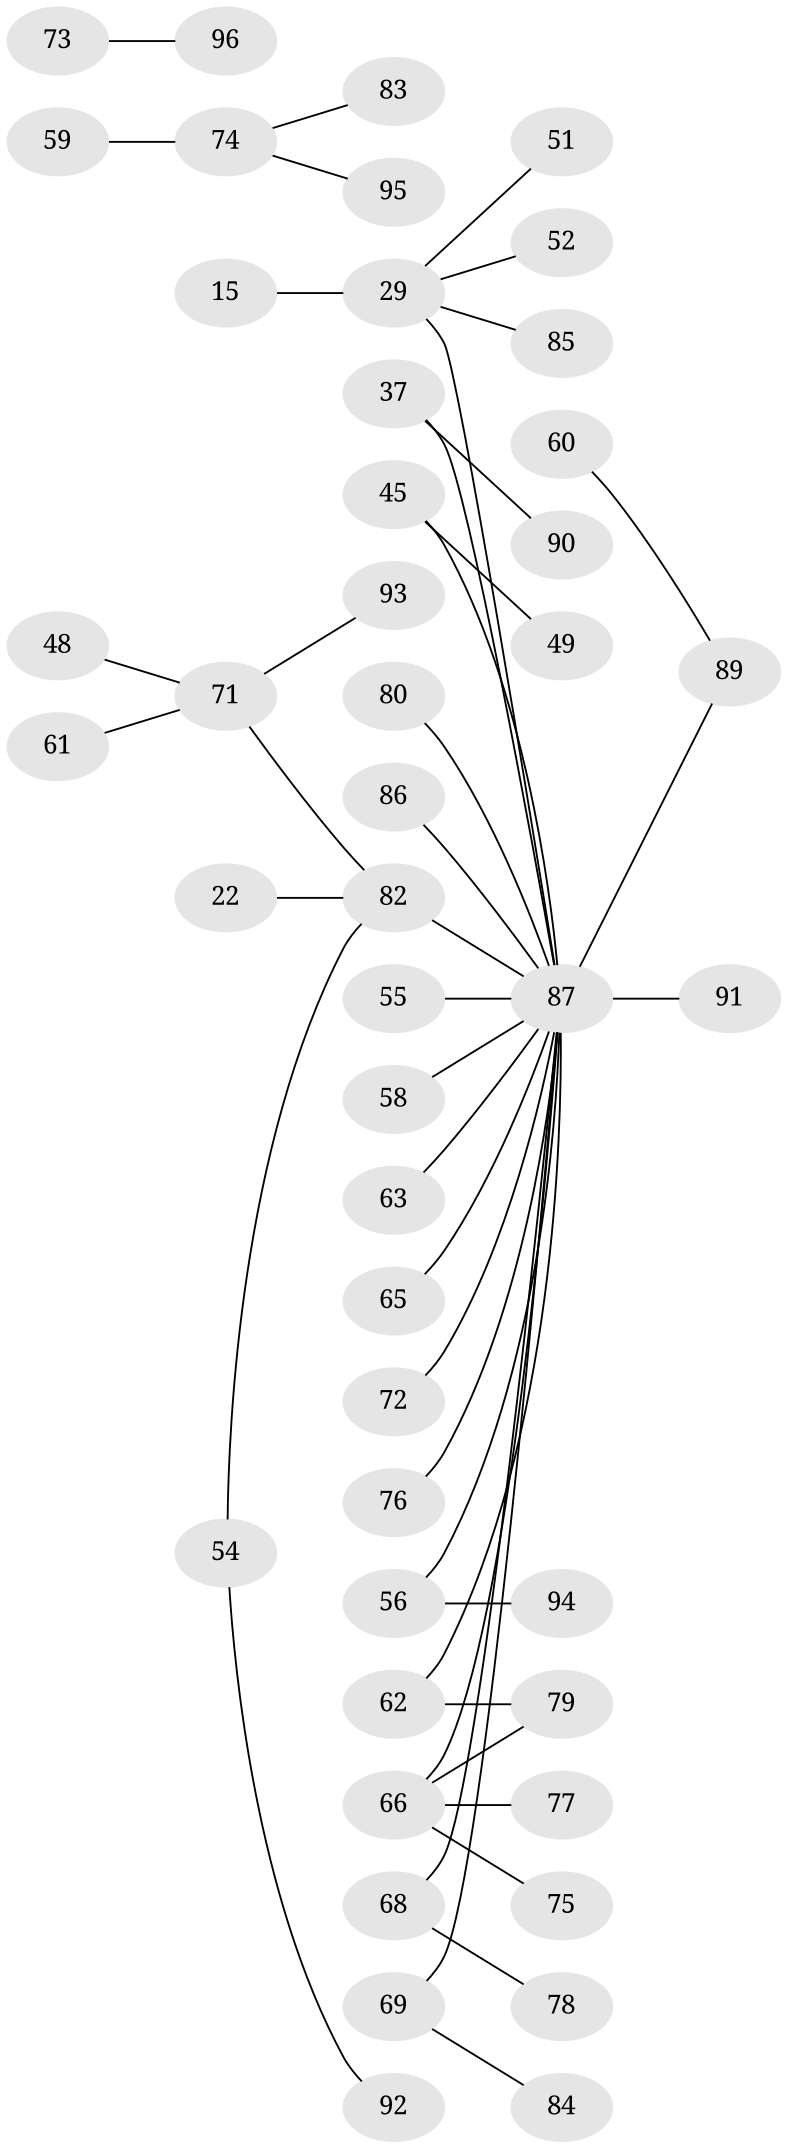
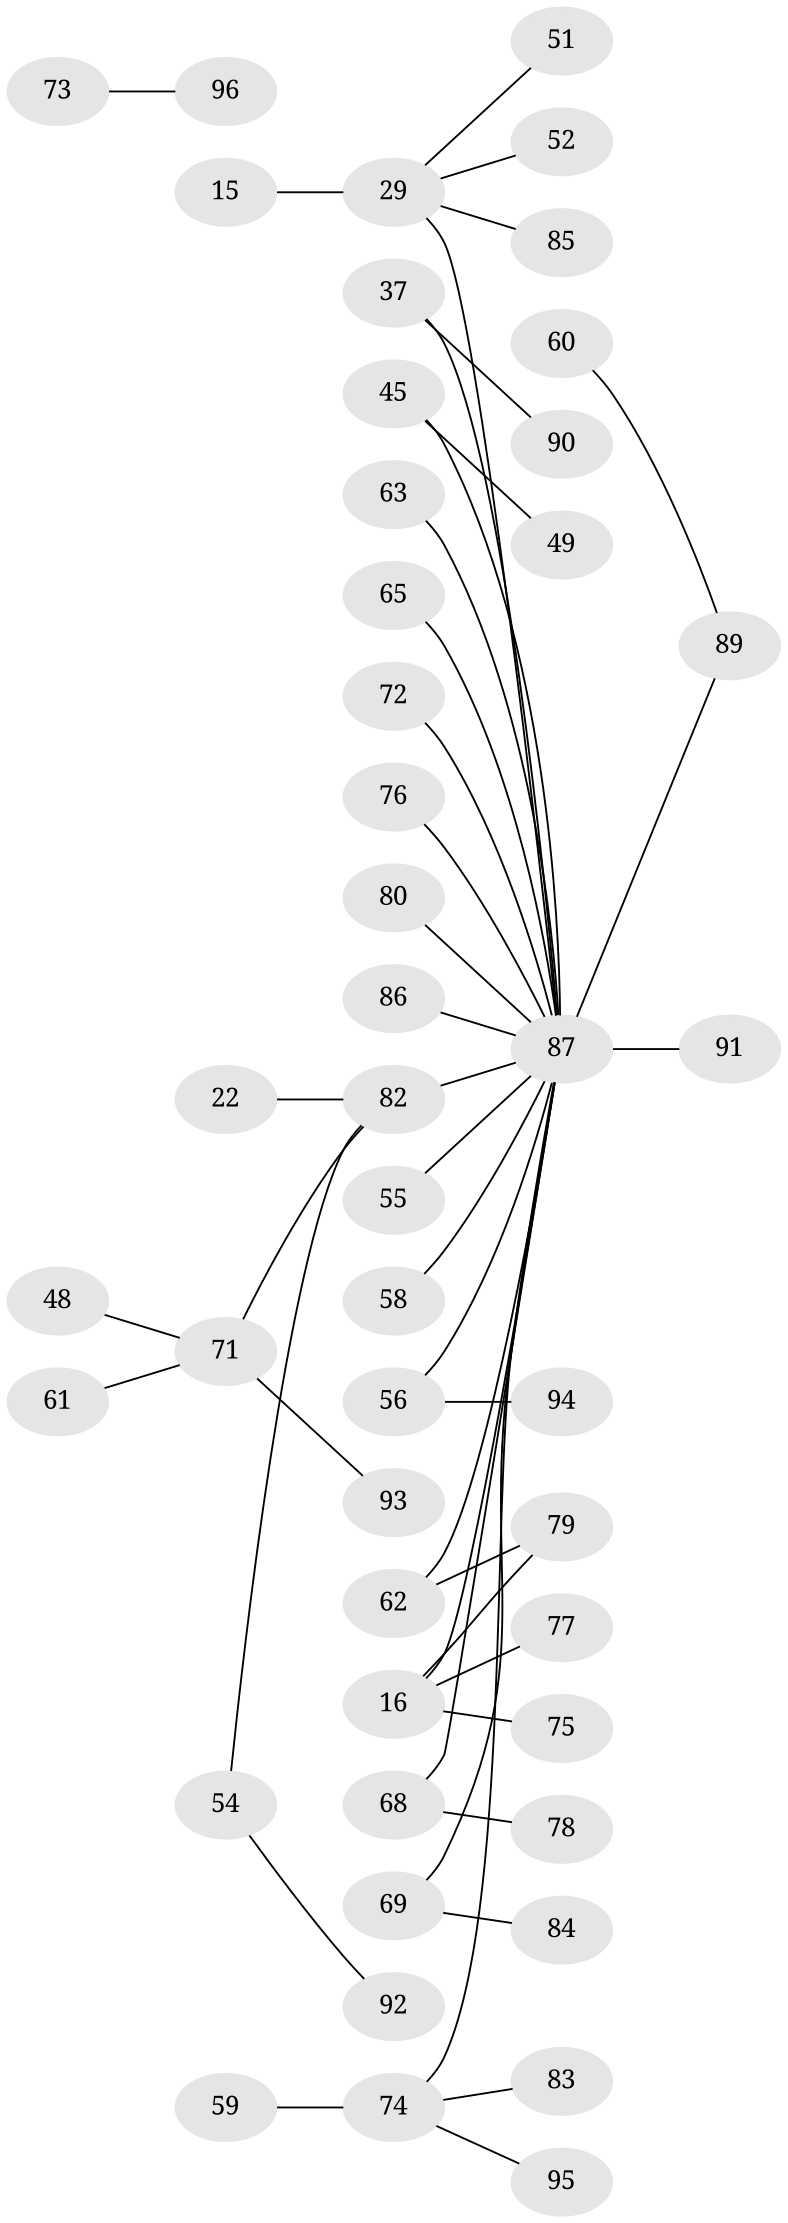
none -> (492, 1763)
(394, 1805) -> (394, 1704)
